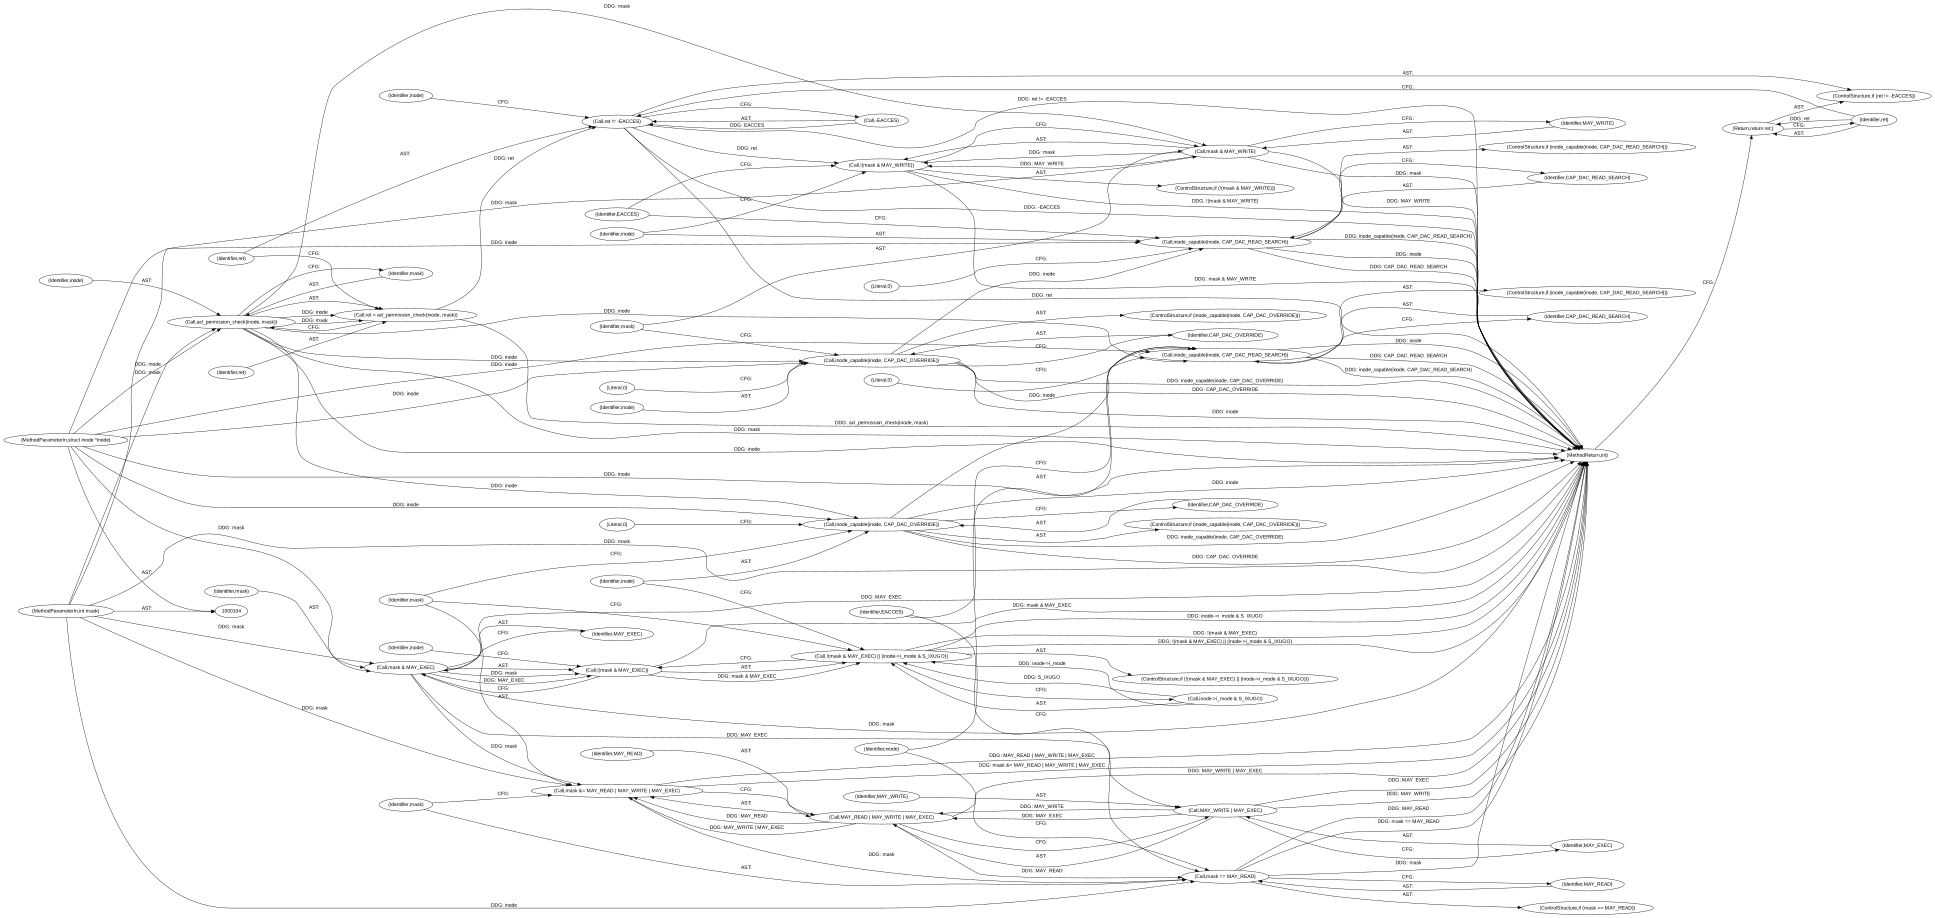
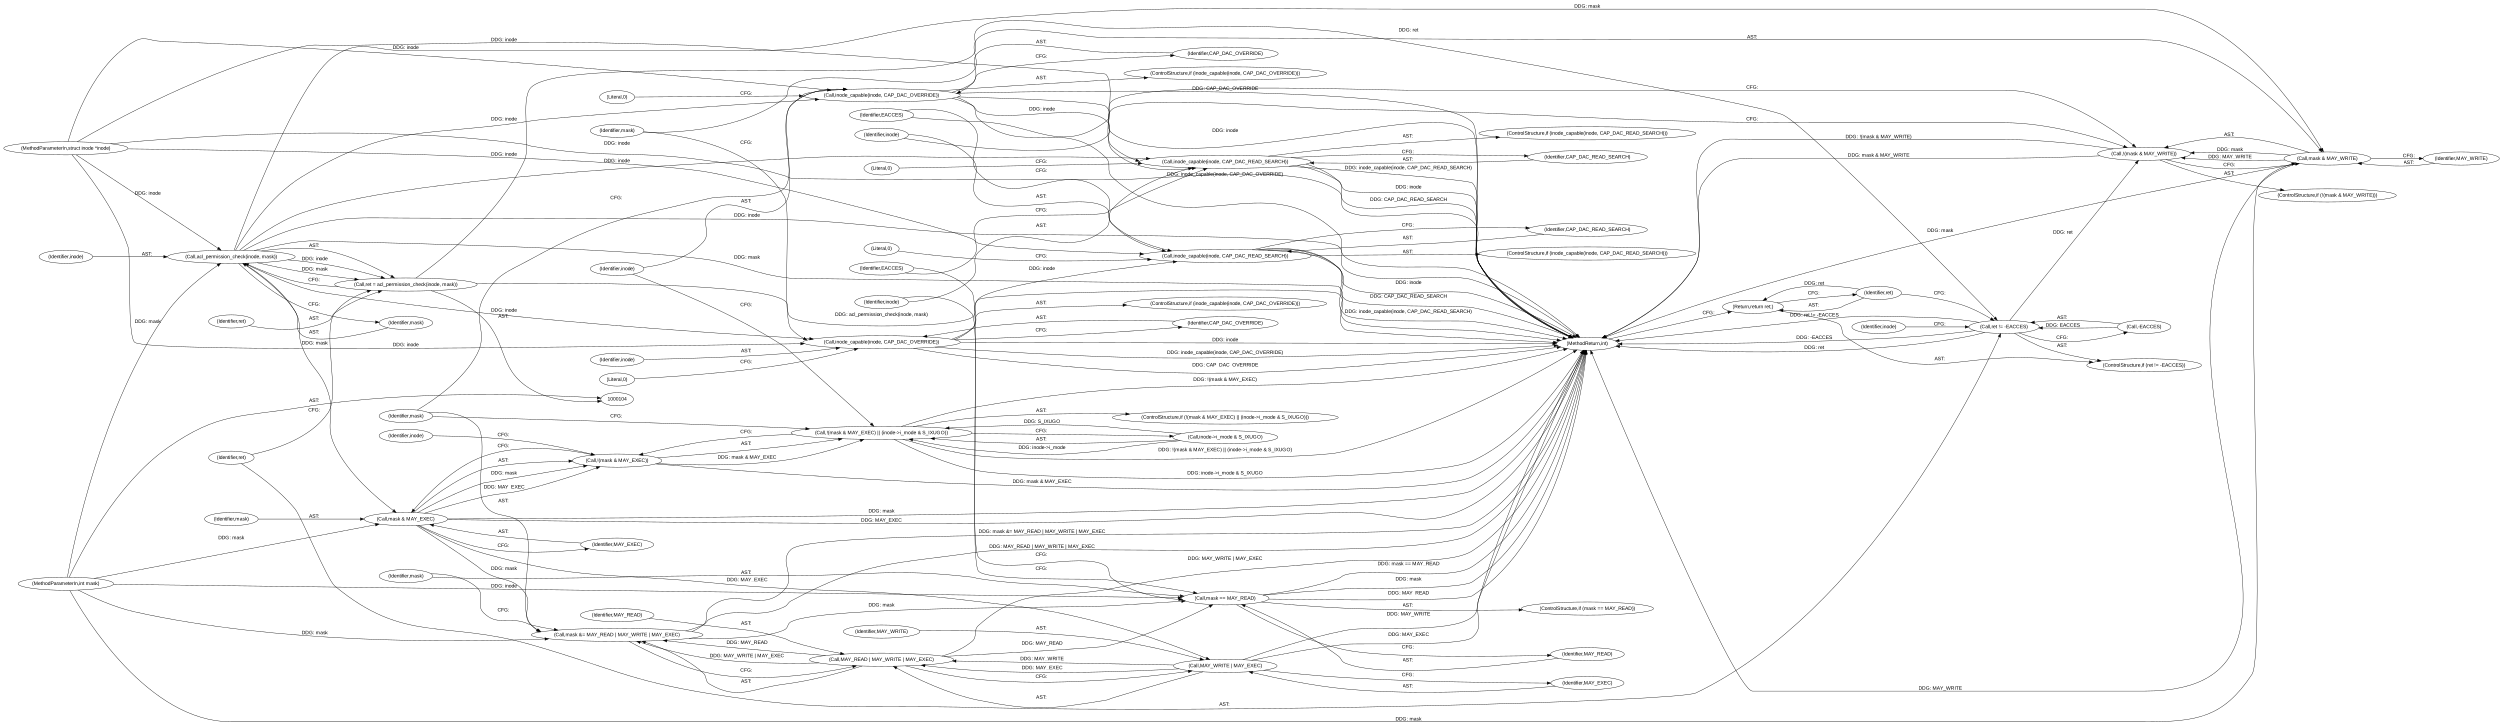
(238, 548) -> (325, 384)
(117, 552) -> (506, 360)
(832, 571) -> none
